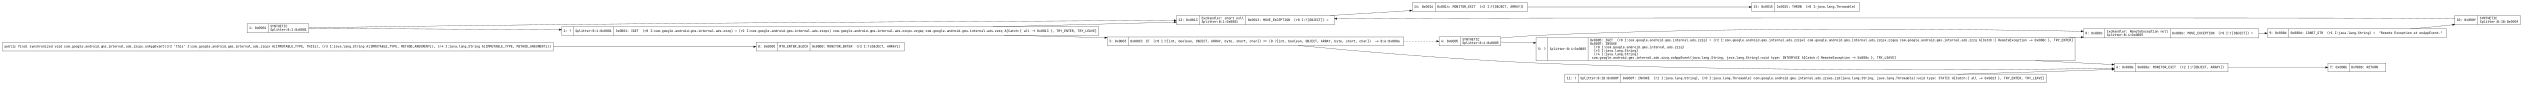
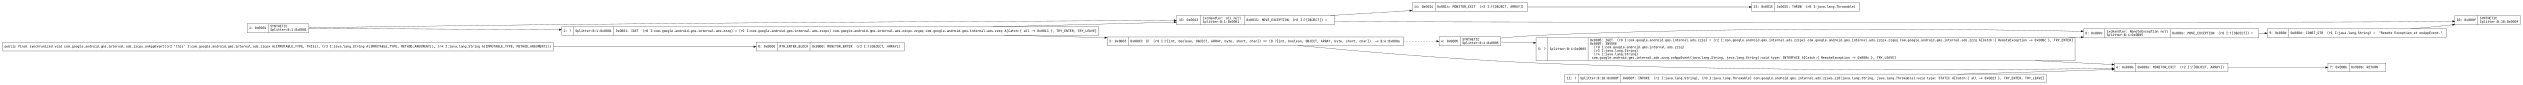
(1223, 18) -> (1222, 18)
(1896, 18) -> (1893, 22)
